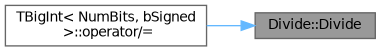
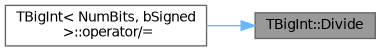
(315, 26) -> (315, 26)
